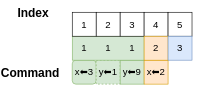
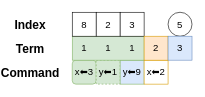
(33, 12) -> (30, 24)
(84, 24) -> (84, 24)
(156, 24) -> none
(180, 24) -> (180, 24)
none -> (30, 48)
(132, 72) -> (132, 72)
(156, 72) -> (156, 72)
